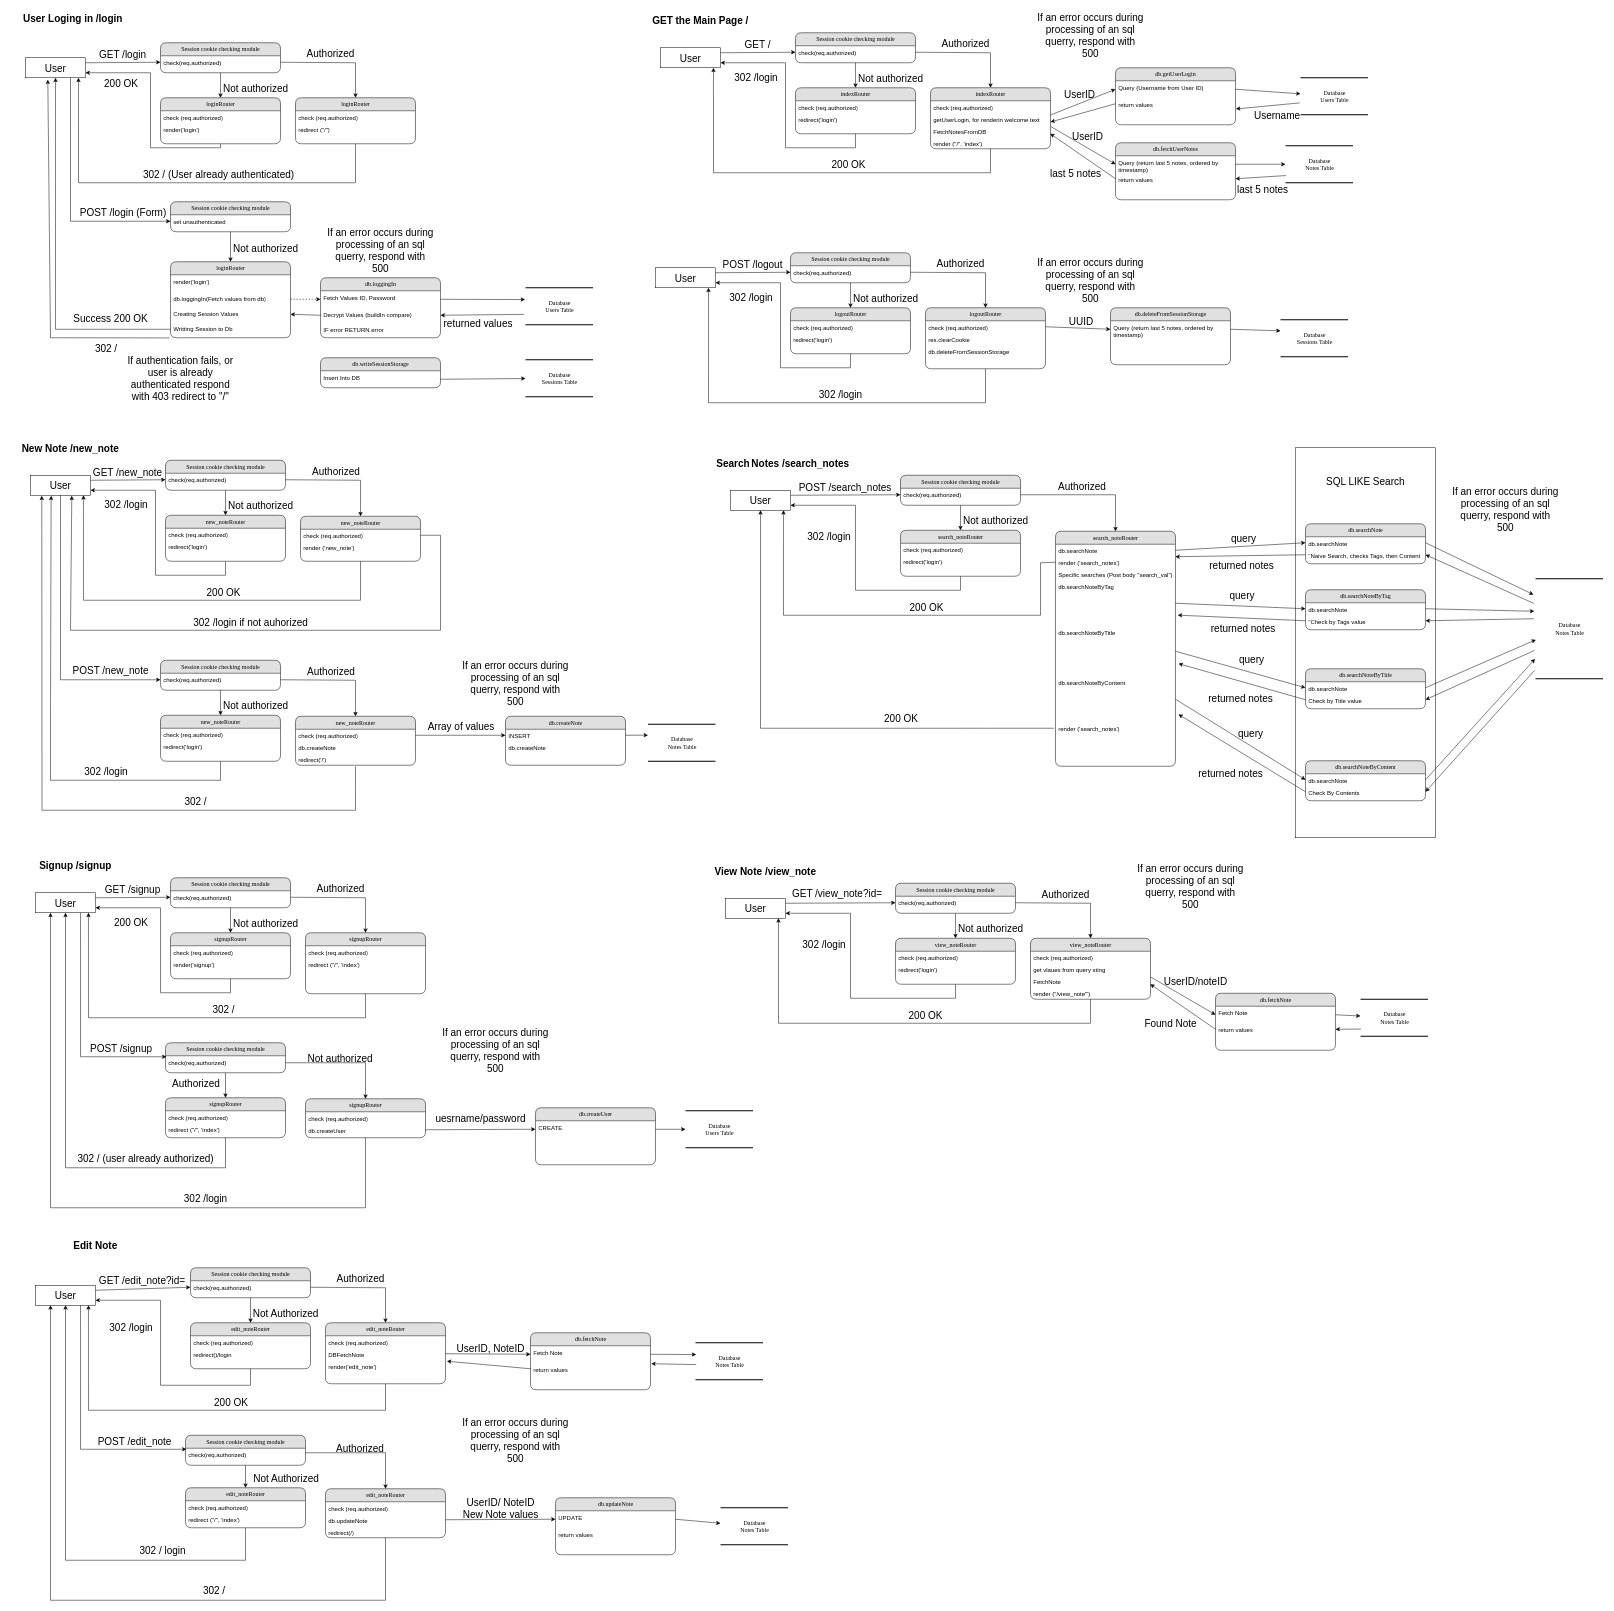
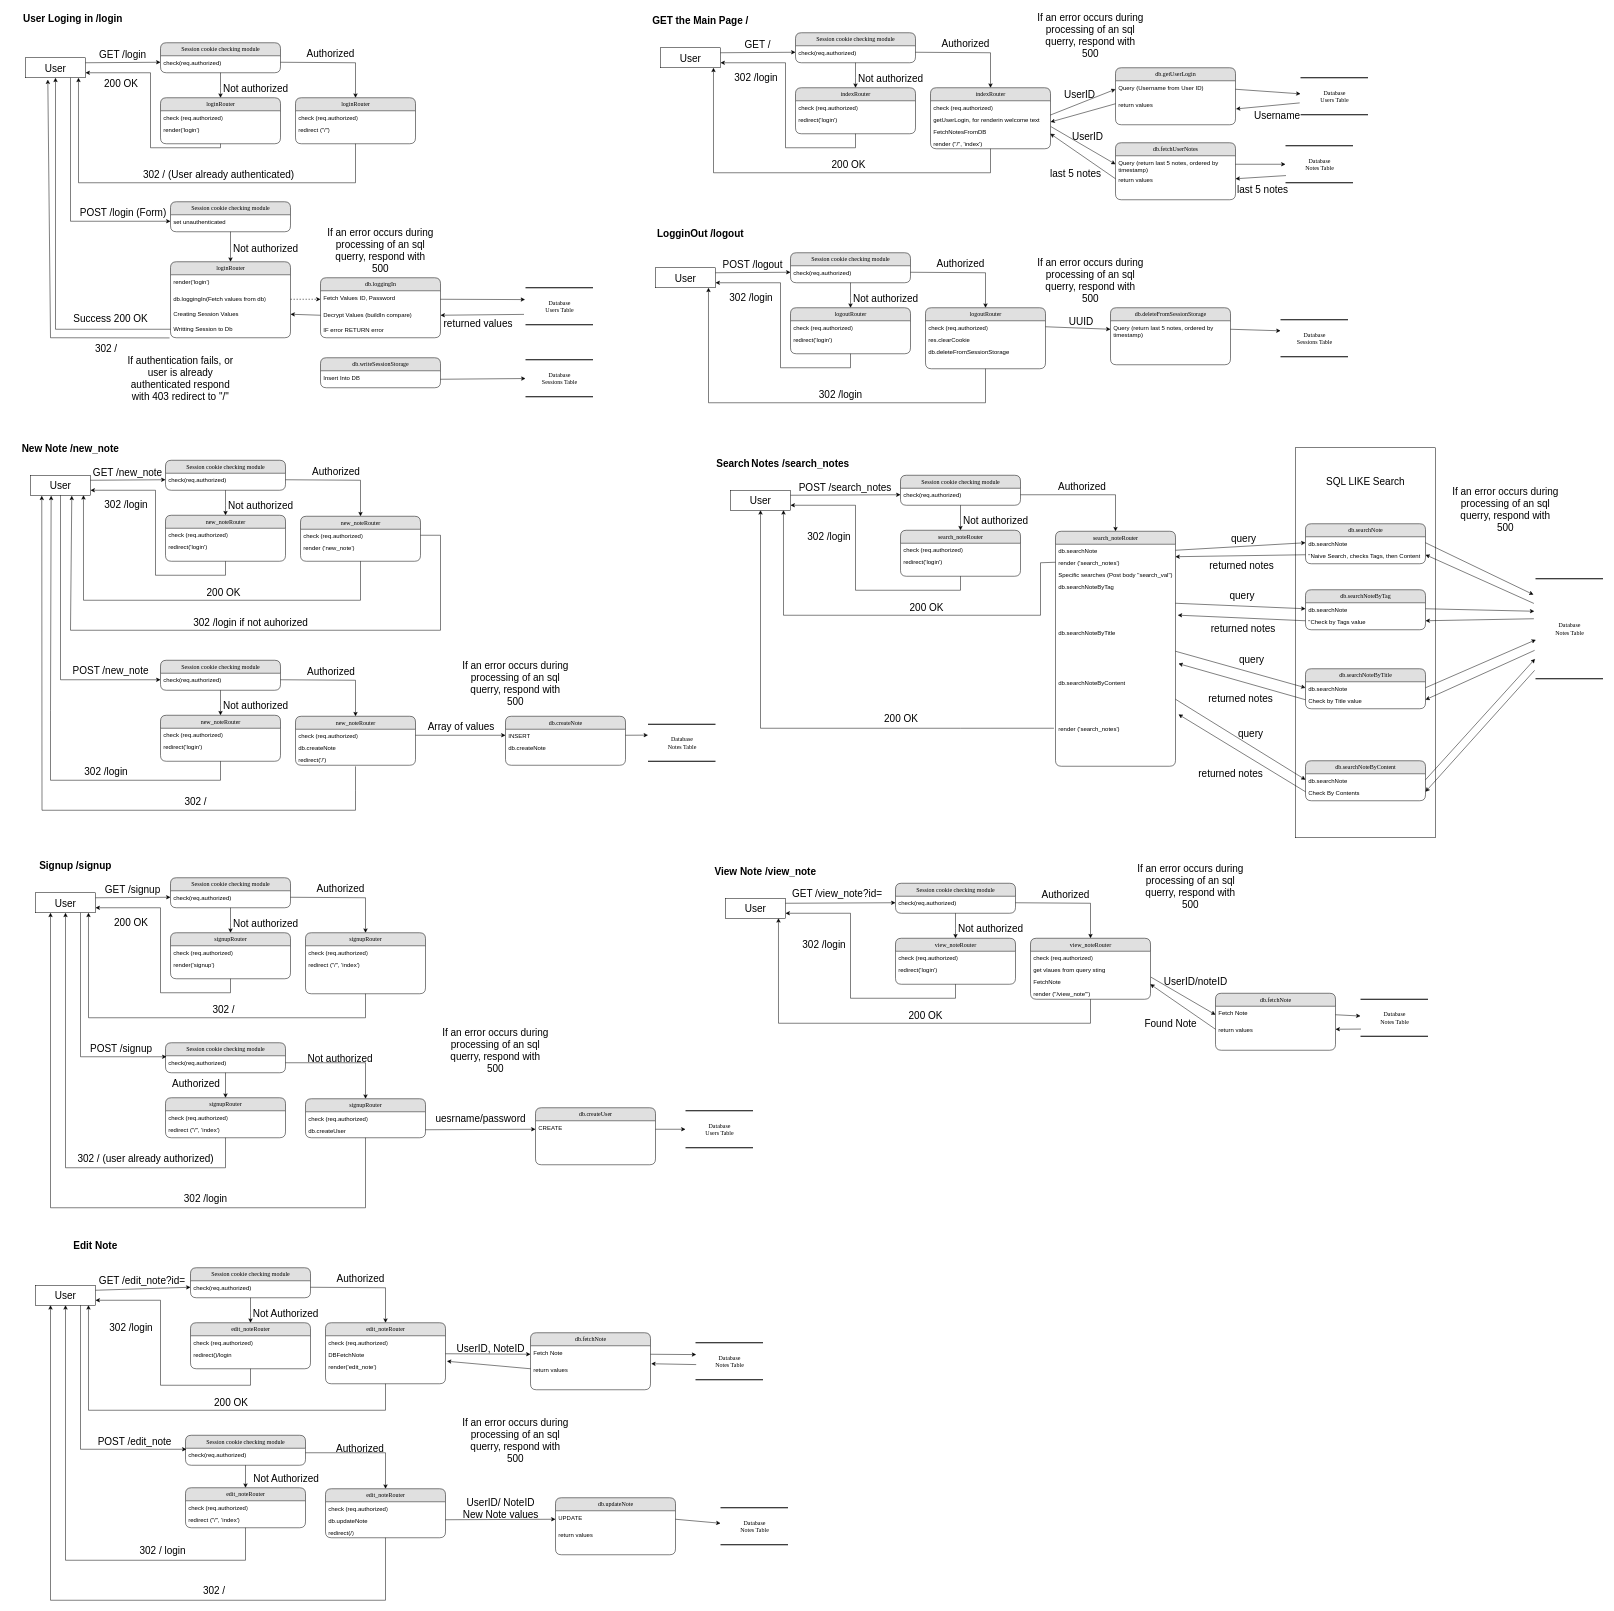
none -> (700, 233)
